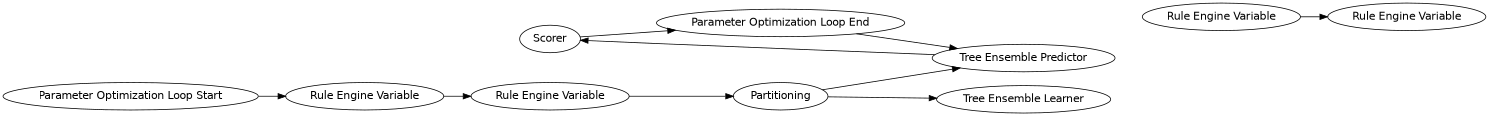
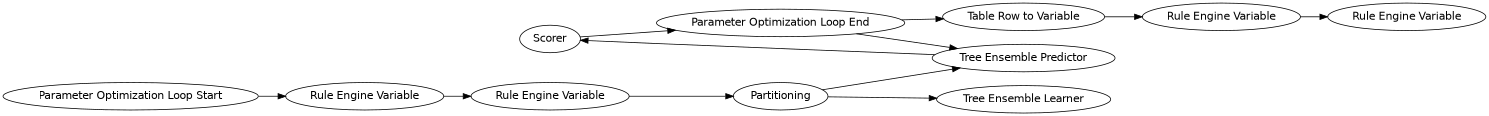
none -> (1024, 17)
